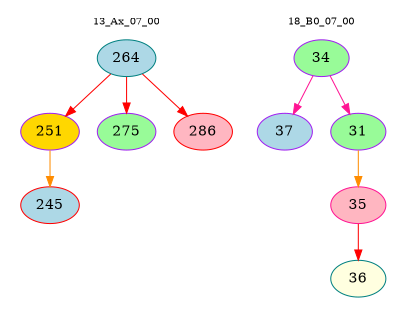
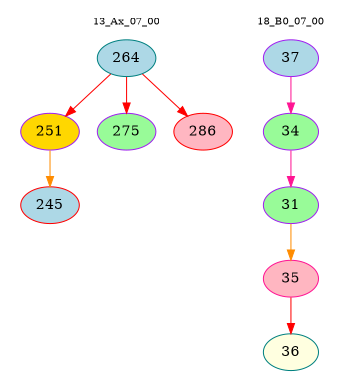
(306, 90) -> (291, 90)
